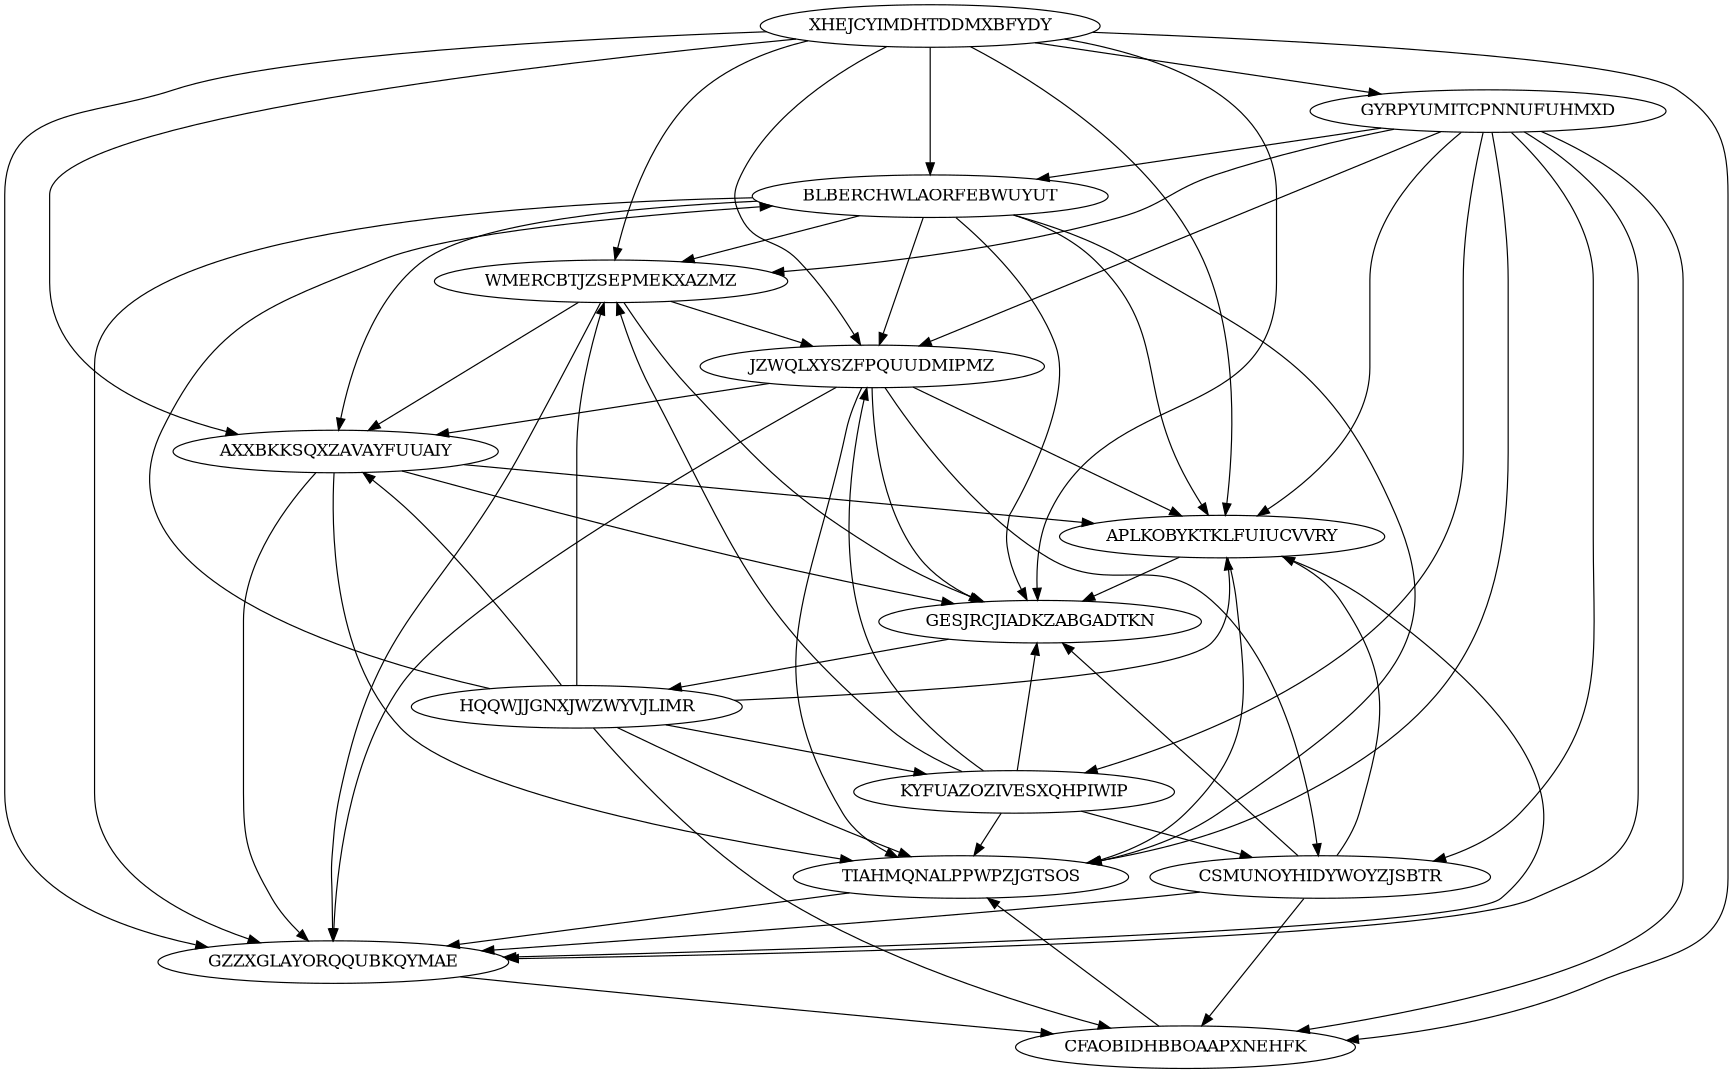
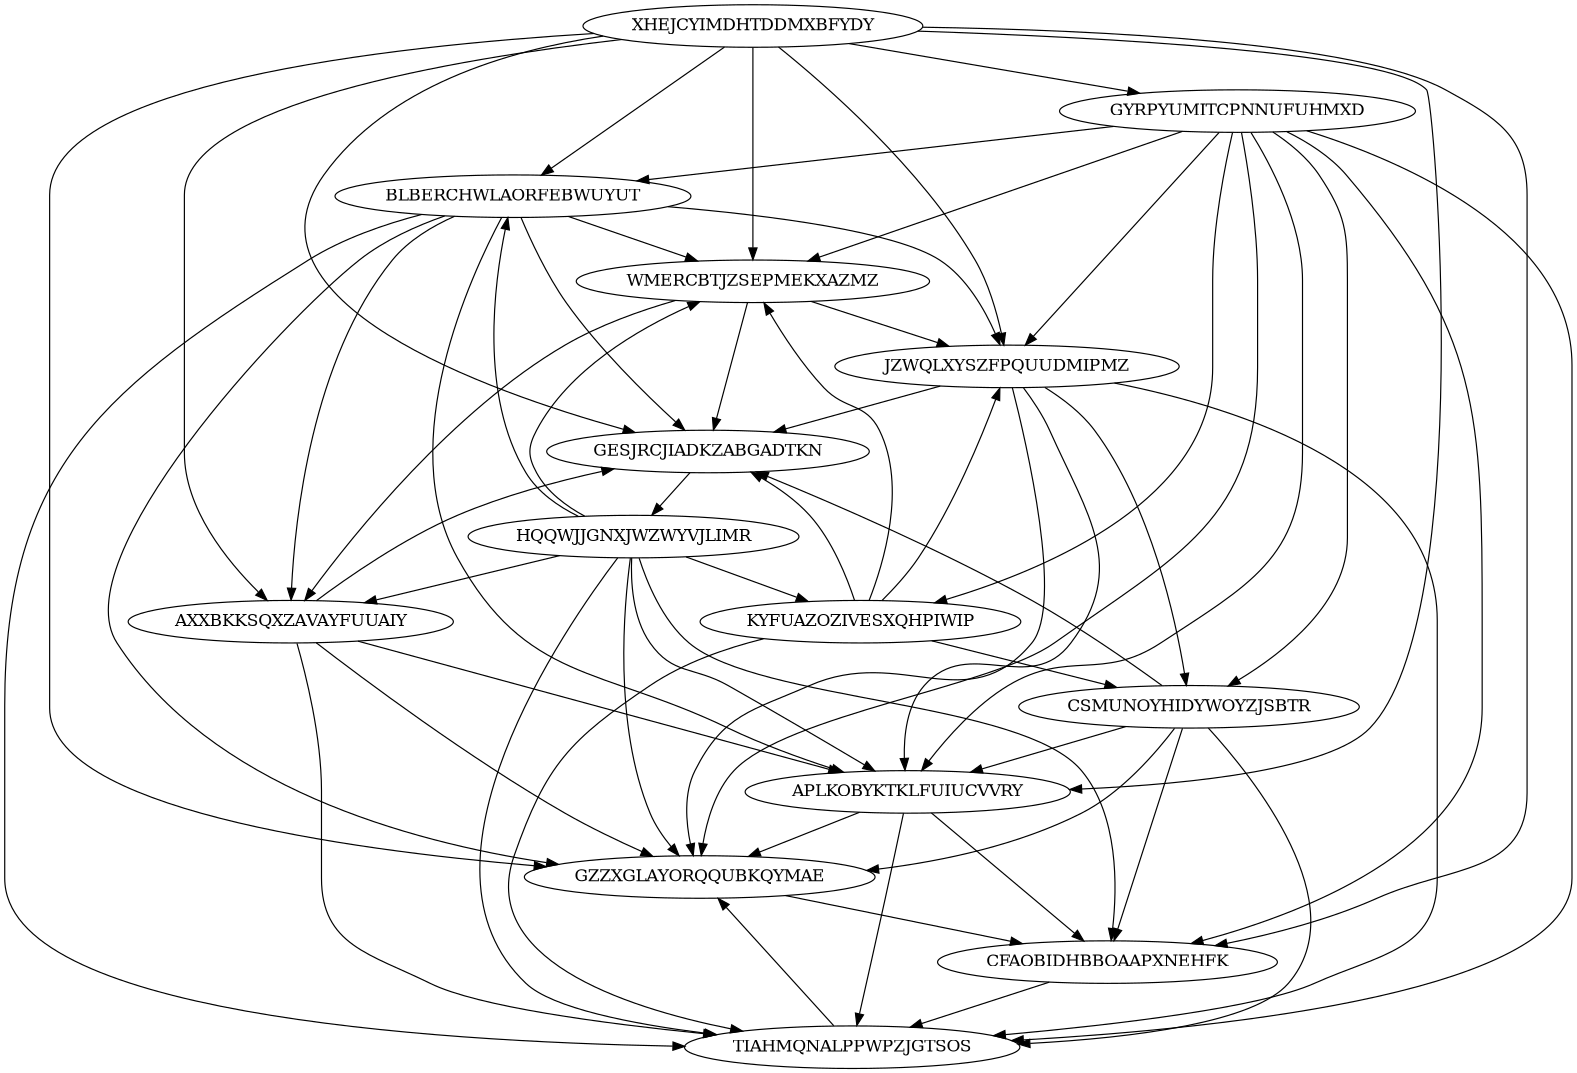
(609, 408) -> none
(1124, 582) -> (1003, 873)
(422, 600) -> (629, 729)
none -> (1293, 974)
